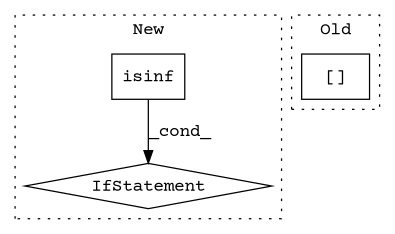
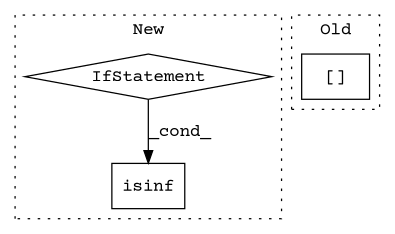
(148, 125) -> (148, 125)
